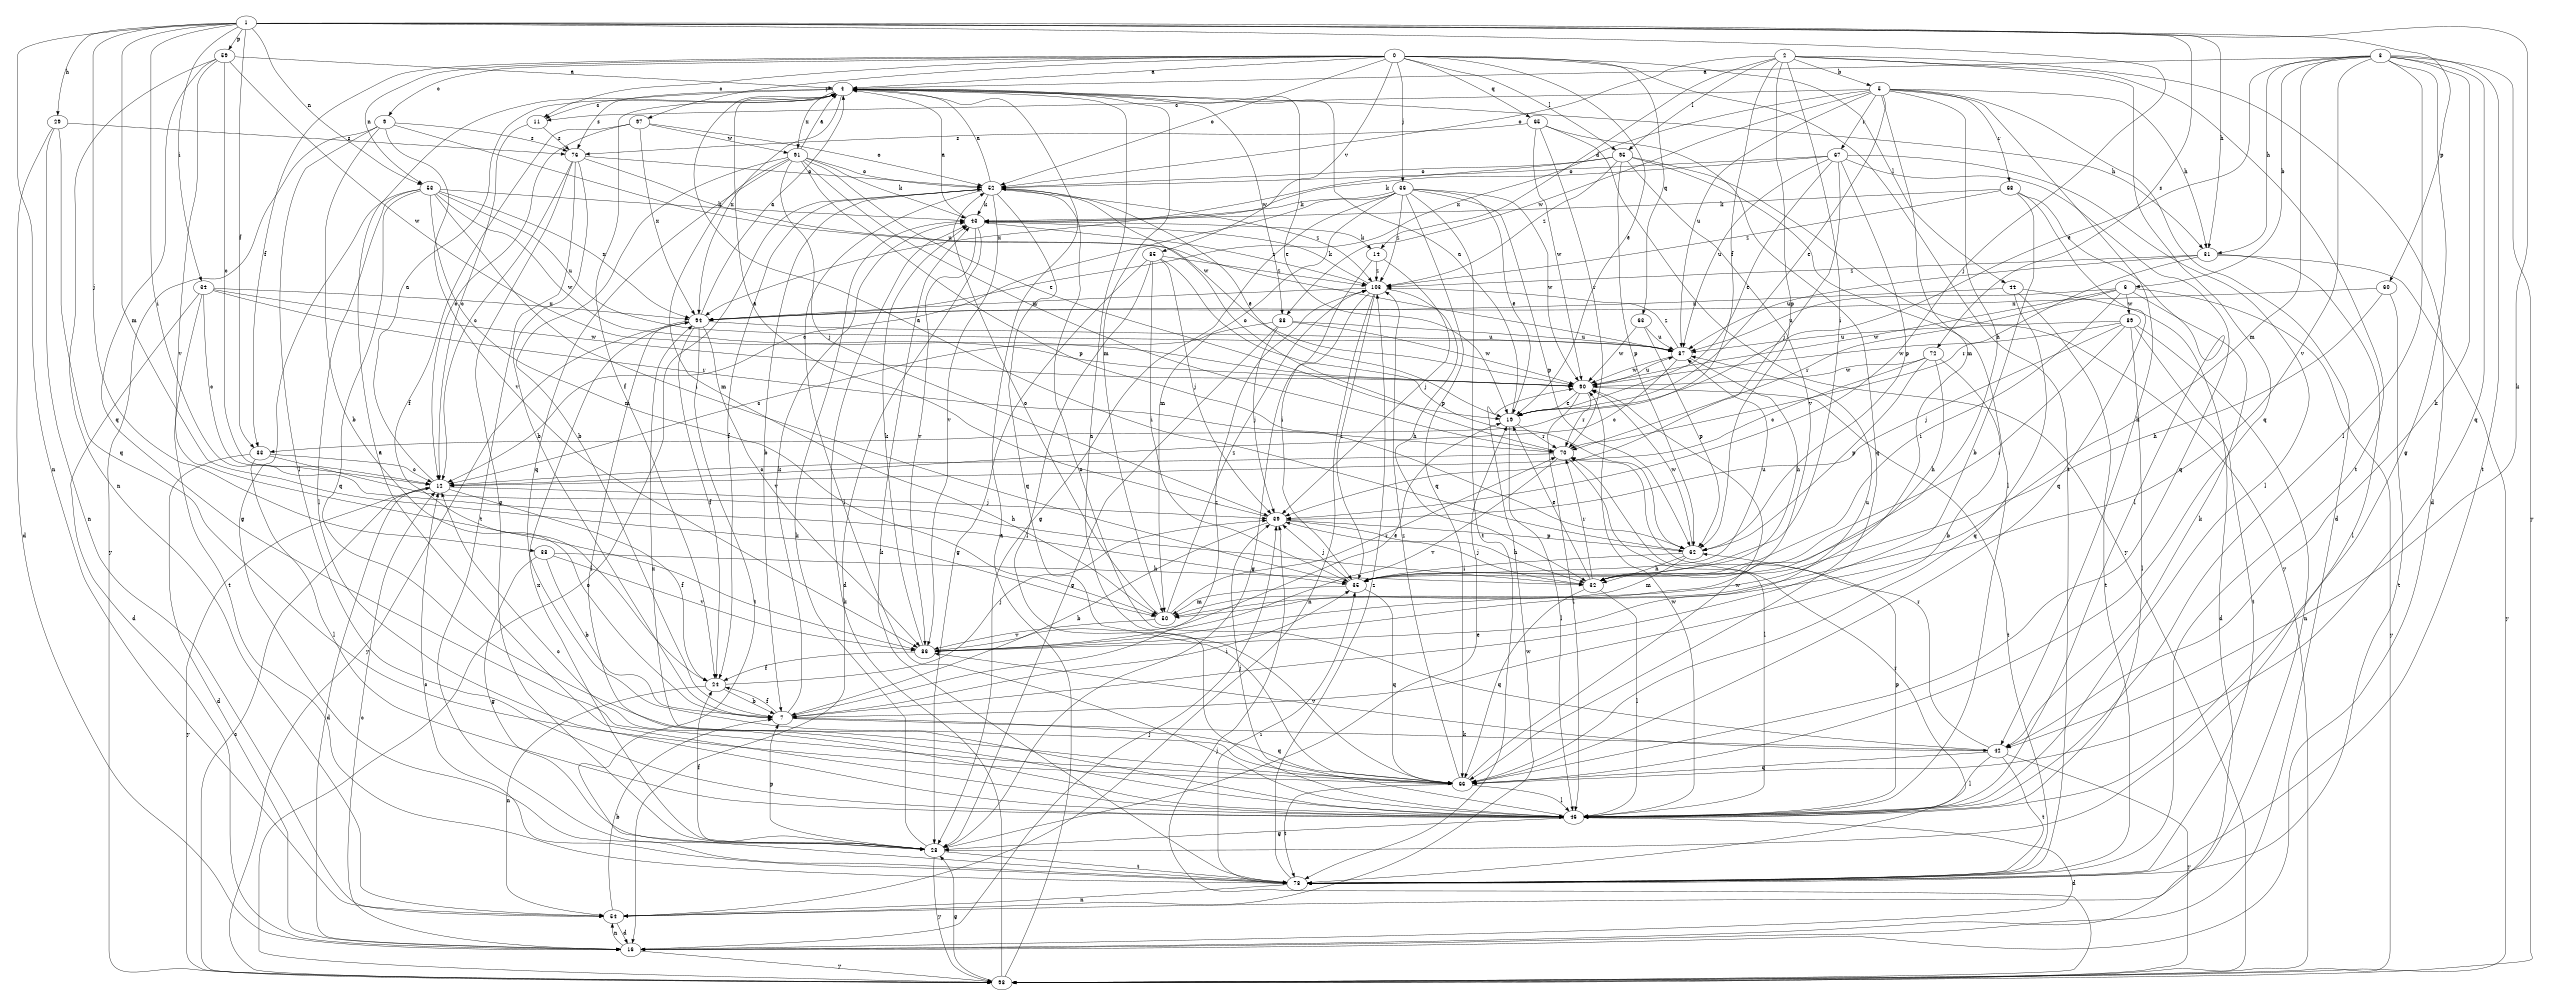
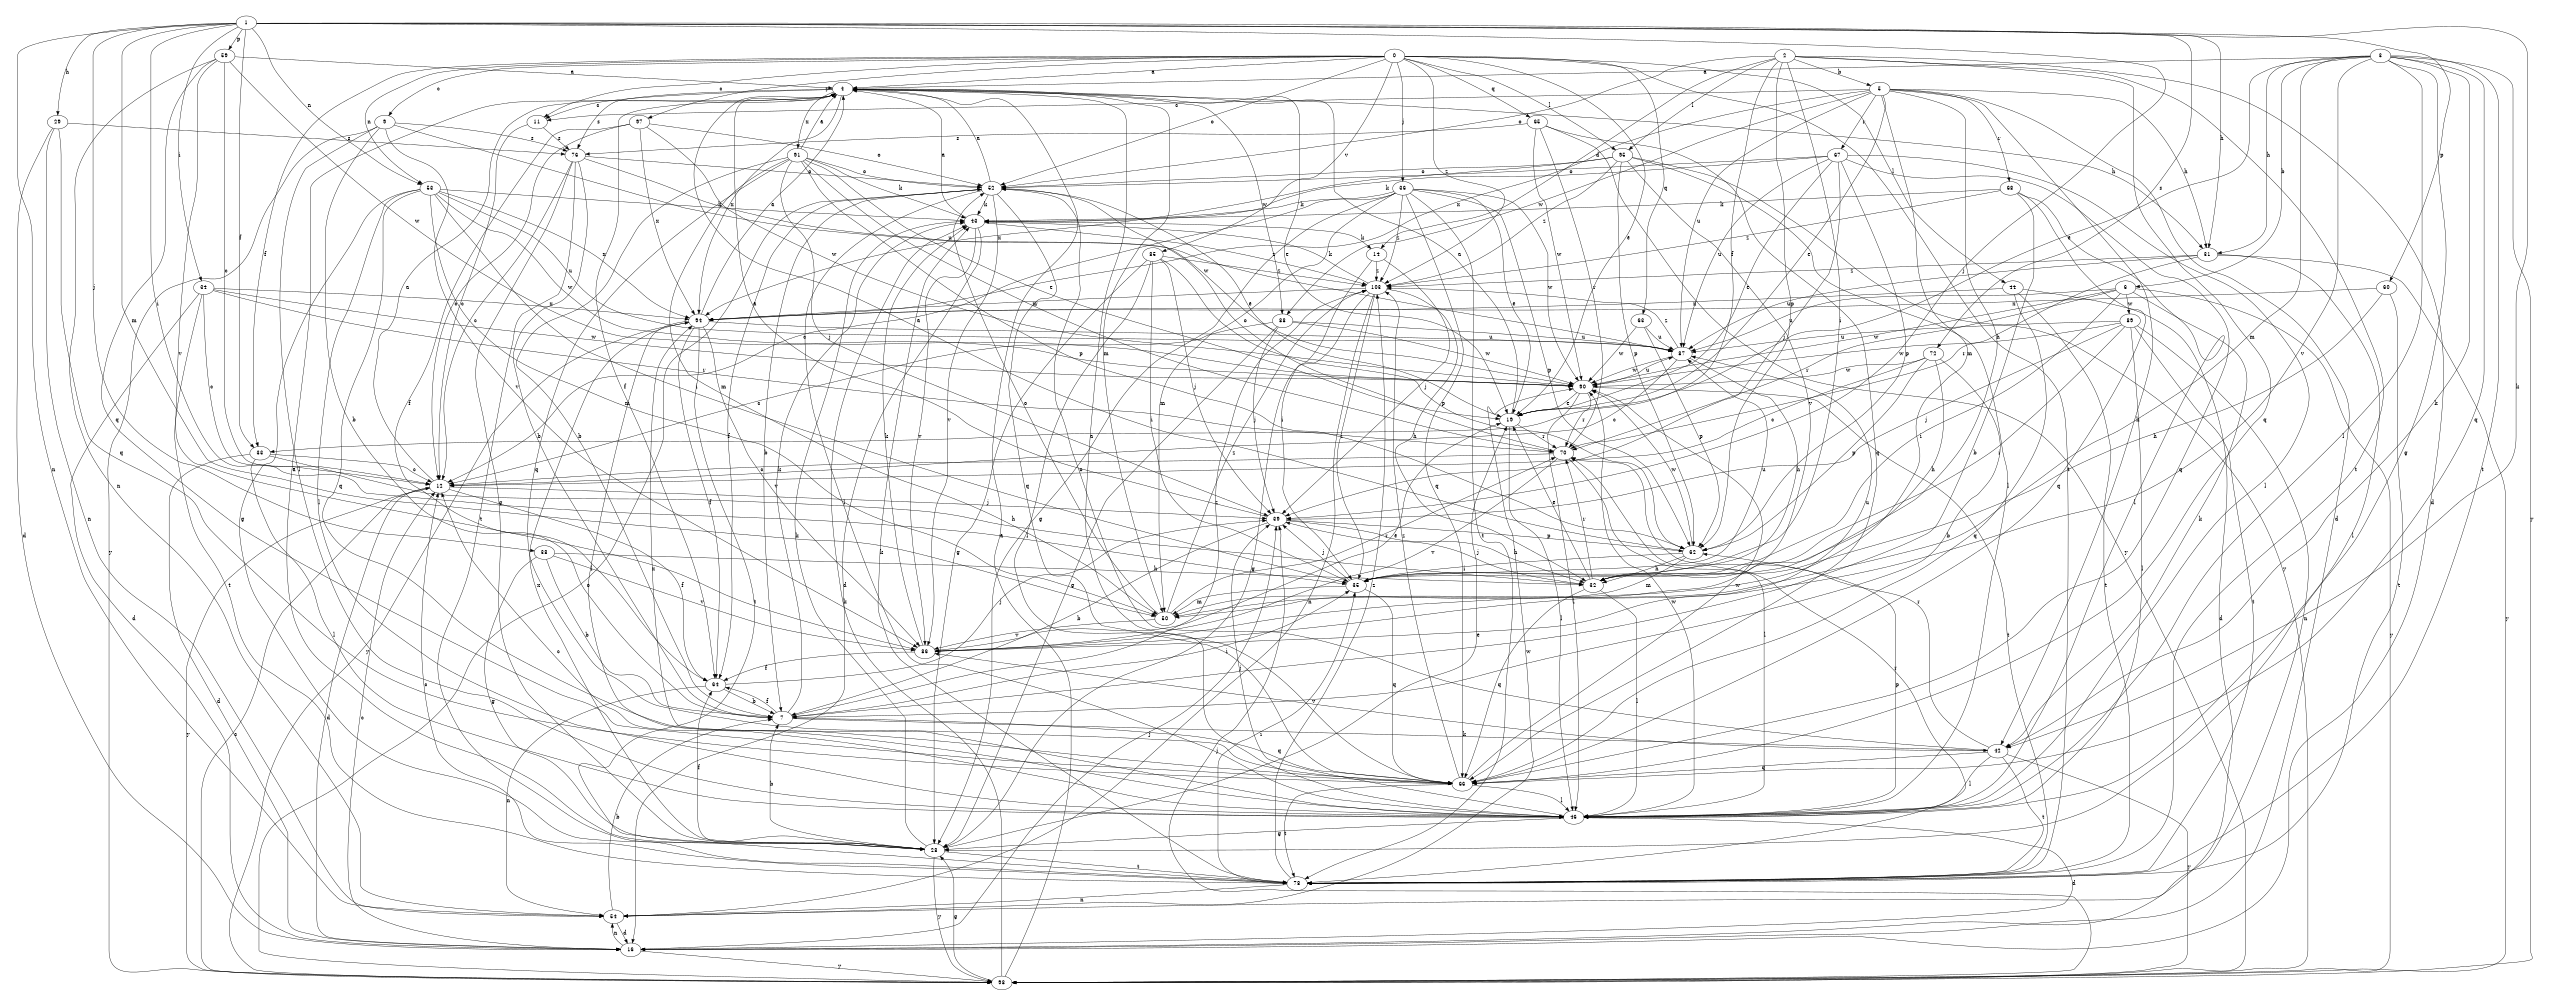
(717, 138) -> (1079, 334)
(1174, 210) -> (1483, 185)
(716, 685) -> (716, 685)
(592, 715) -> (291, 485)
(772, 784) -> (772, 784)
